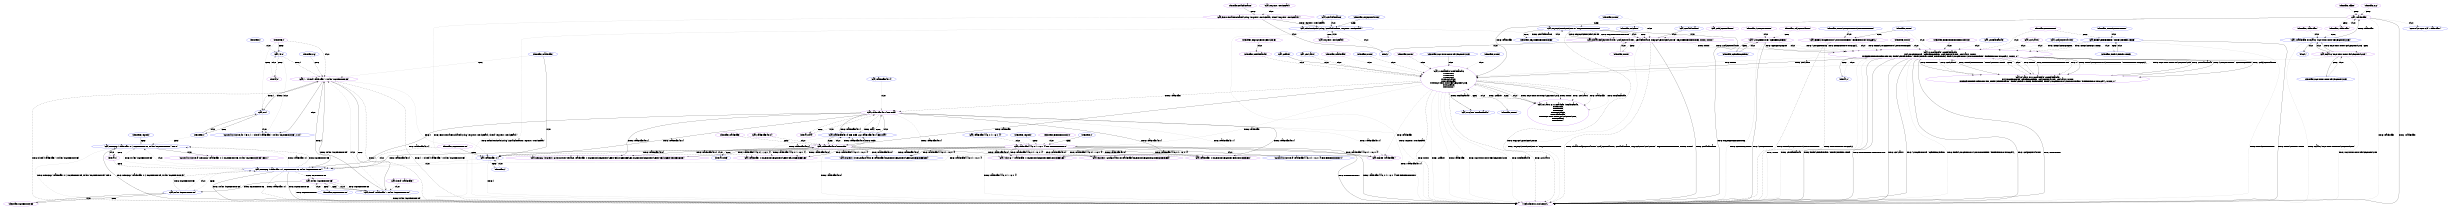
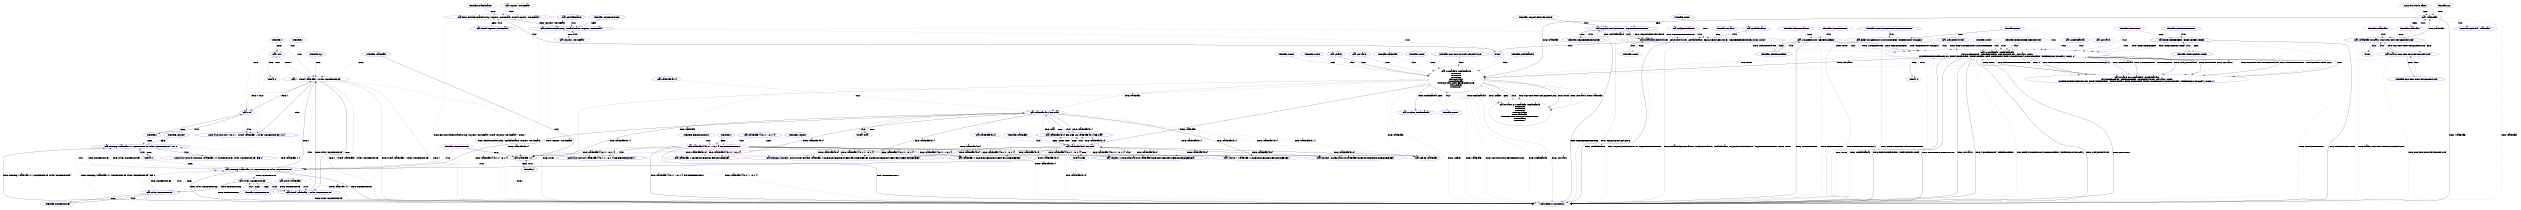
(2347, 6) -> (2415, 6)
none -> (493, 29)
(1257, 46) -> (1577, 23)
